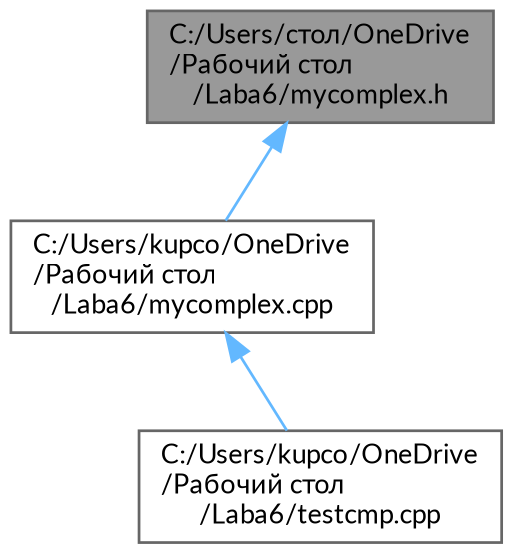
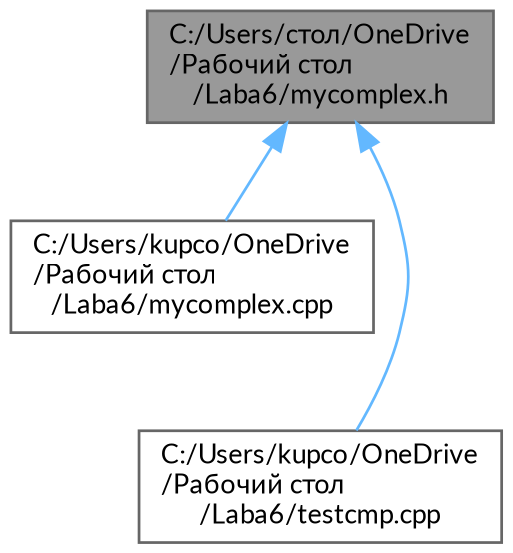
(264, 394) -> (407, 291)
